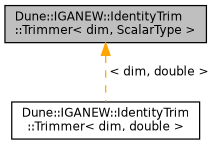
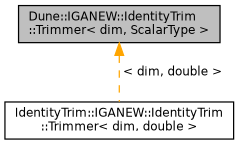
(106, 121) -> (119, 121)
